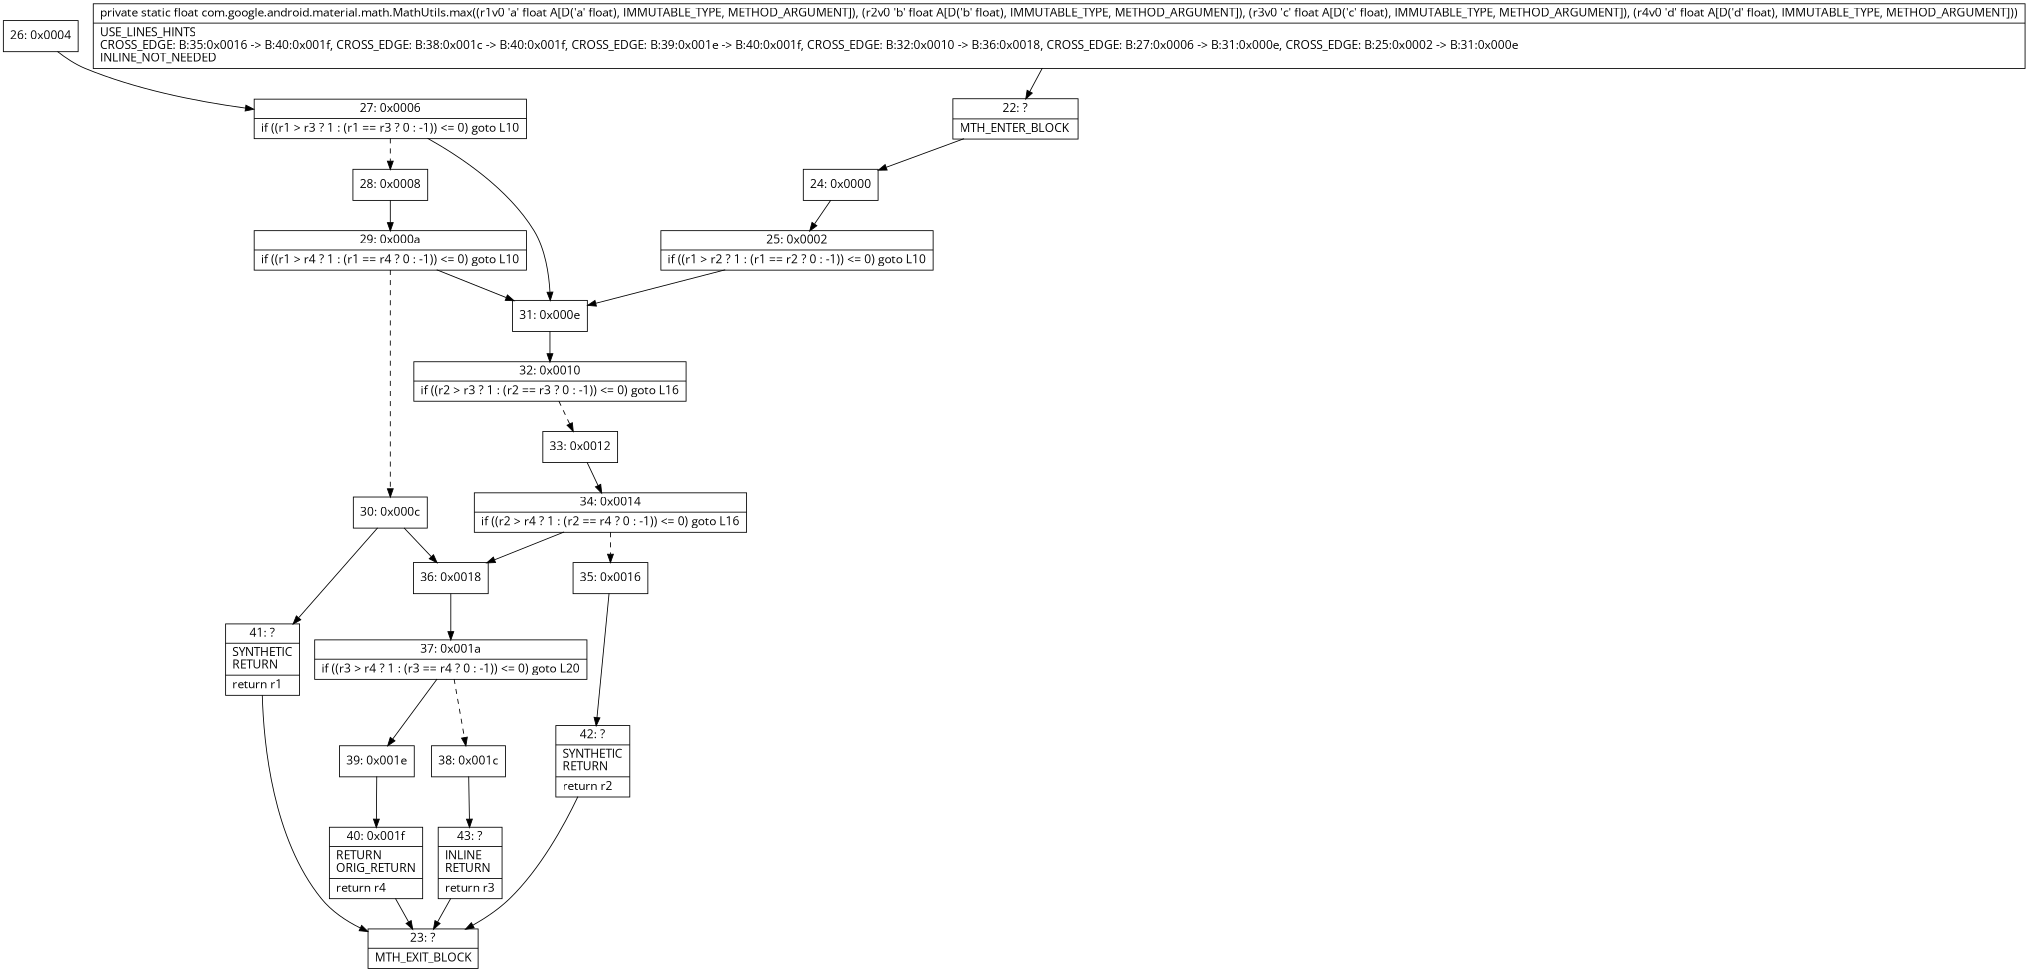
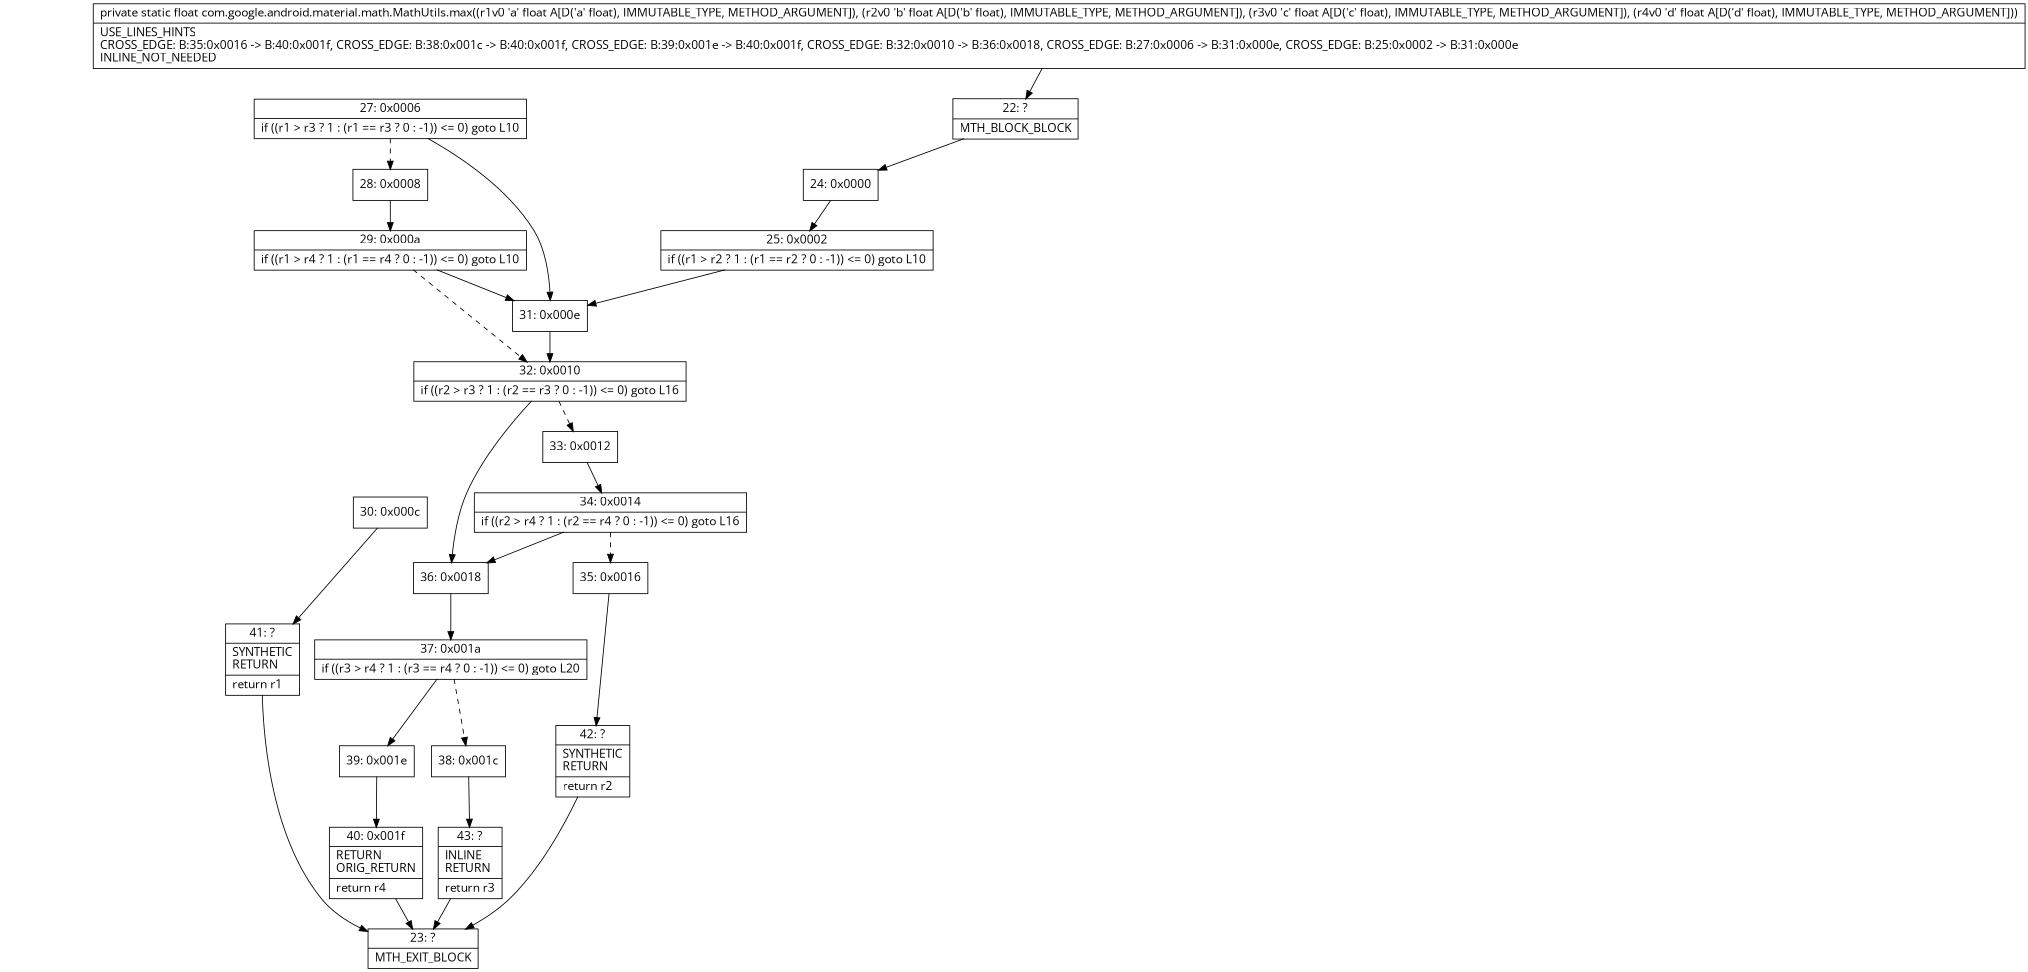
(41, 36) -> none
(1014, 129) -> (1015, 129)
(390, 379) -> (467, 313)
(418, 542) -> (478, 471)
